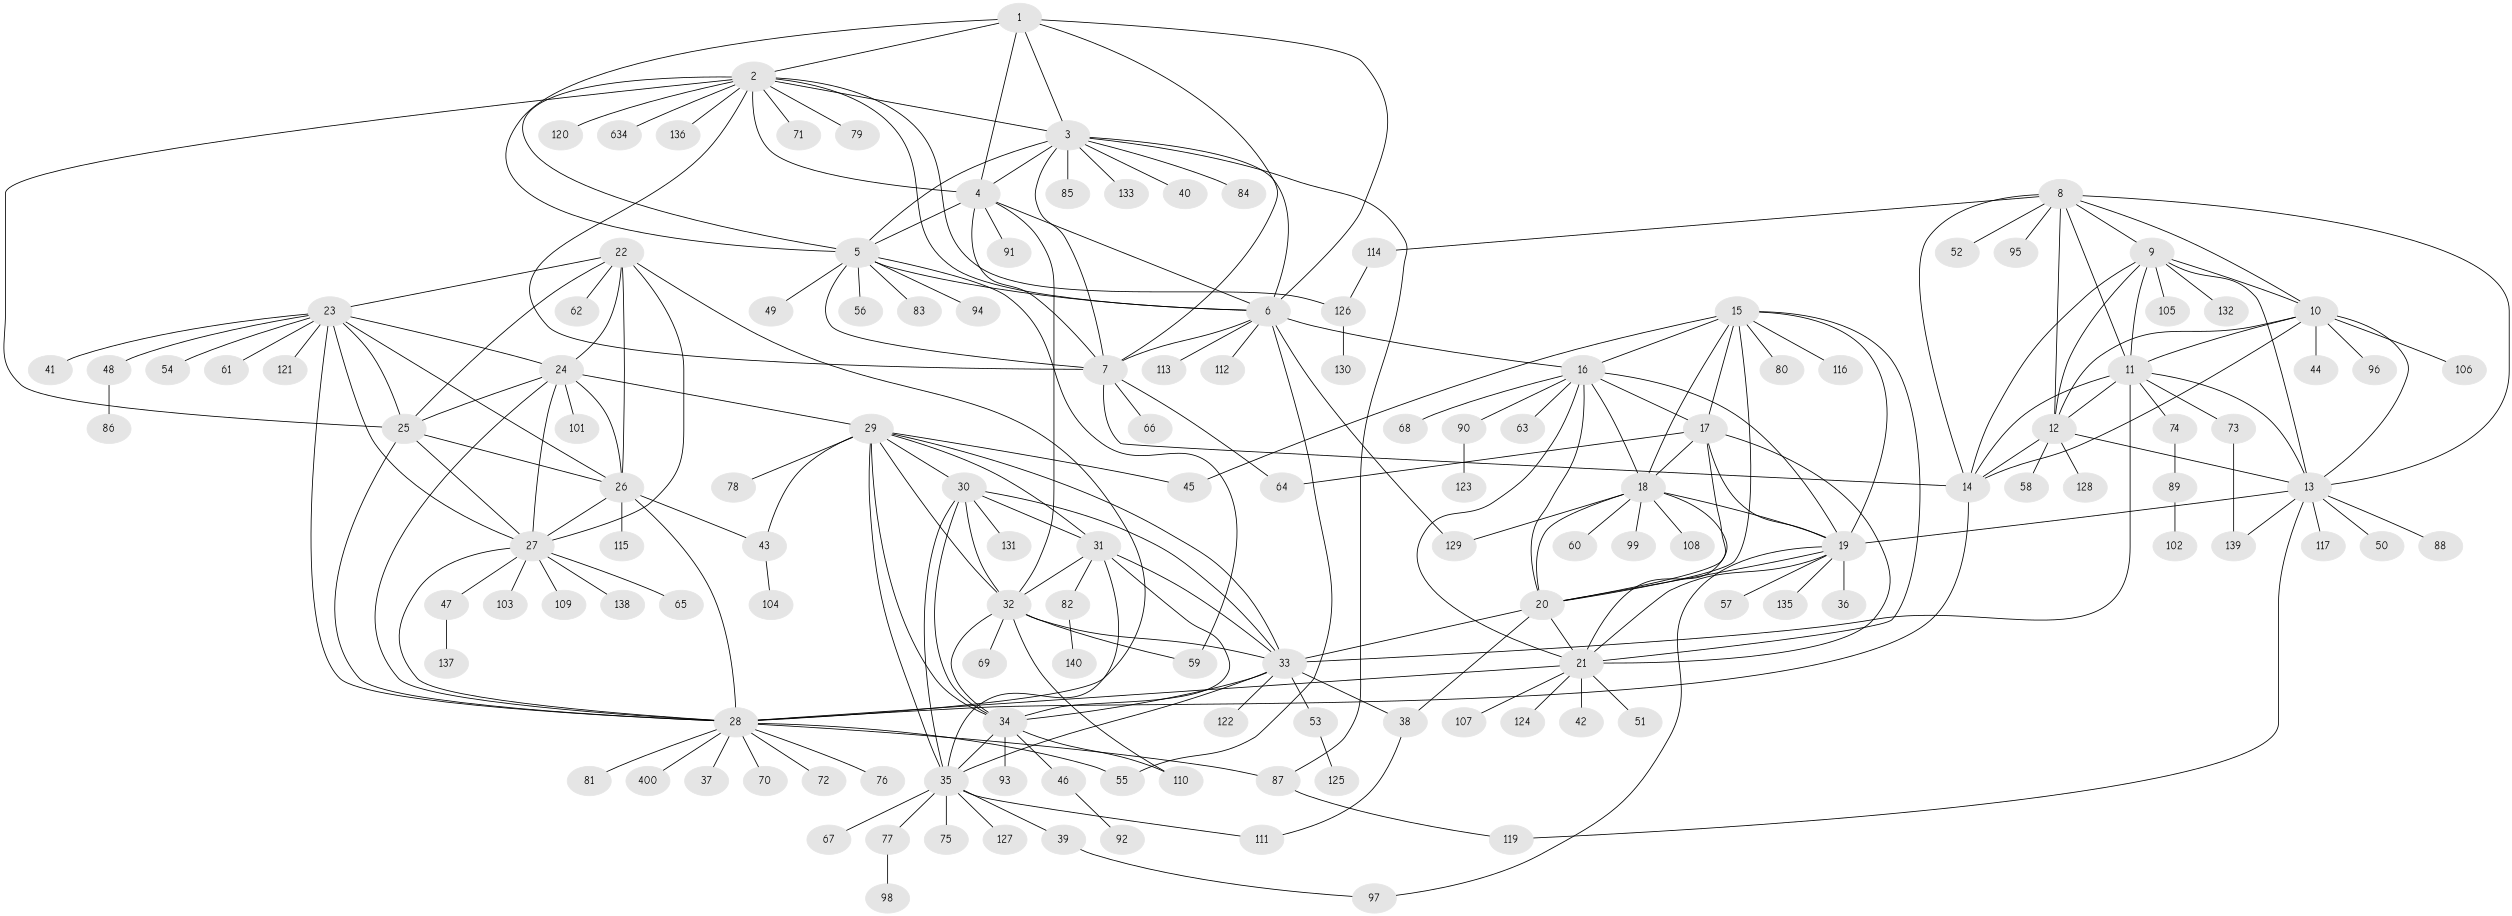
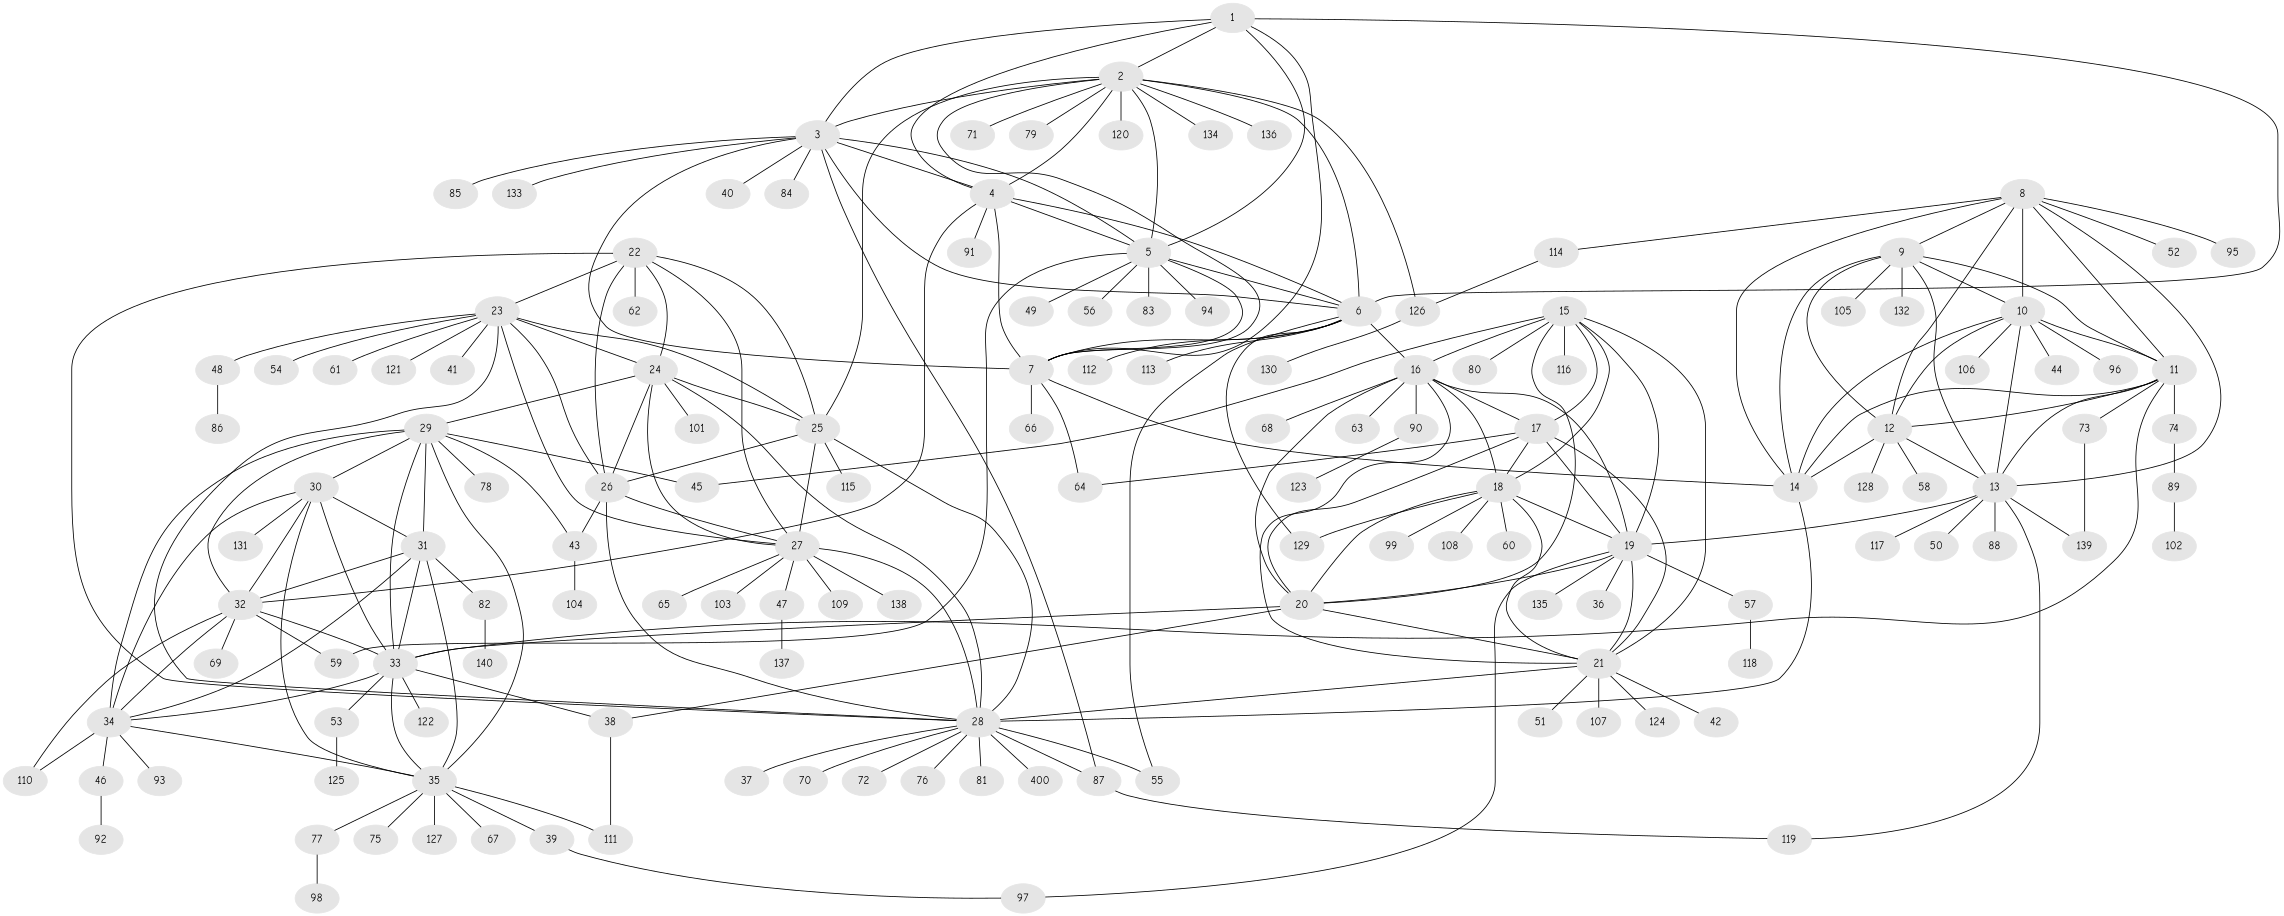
(619, 135) -> (1211, 135)
(622, 512) -> (833, 458)
none -> (1750, 664)
